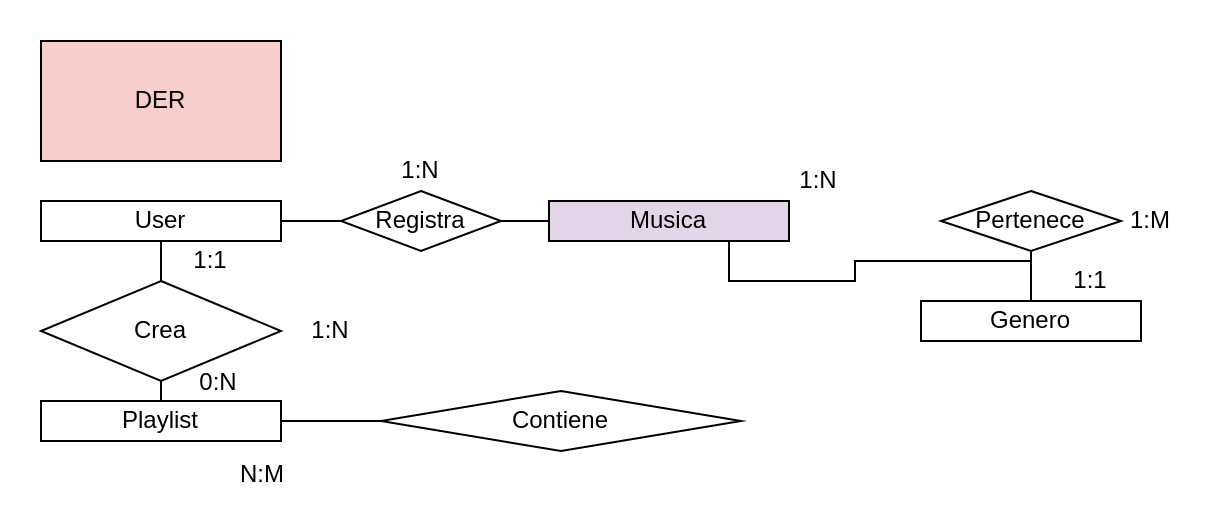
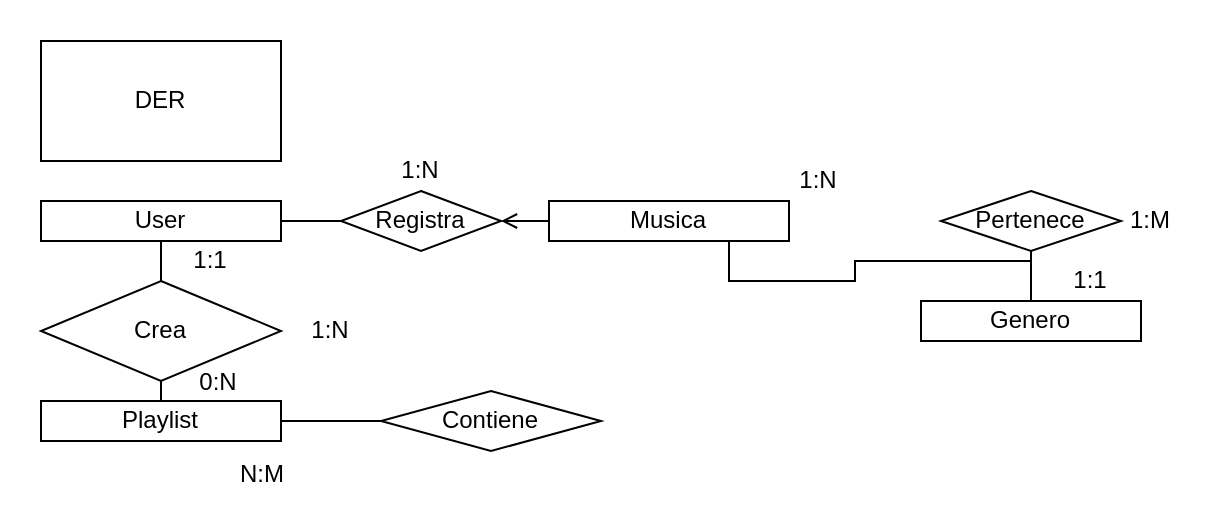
(161, 101) -> (161, 101)
(507, 221) -> (509, 221)
(669, 221) -> (669, 221)
(561, 421) -> (491, 421)
